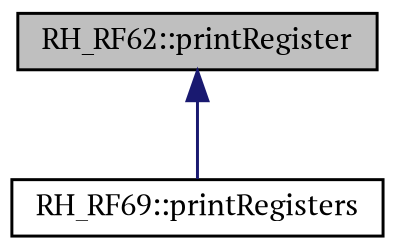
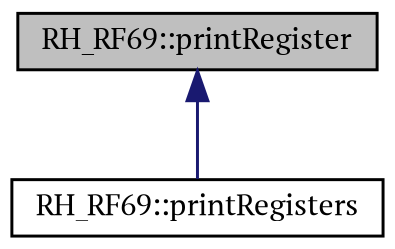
(197, 42) -> (197, 42)
